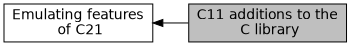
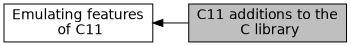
(78, 23) -> (78, 23)
